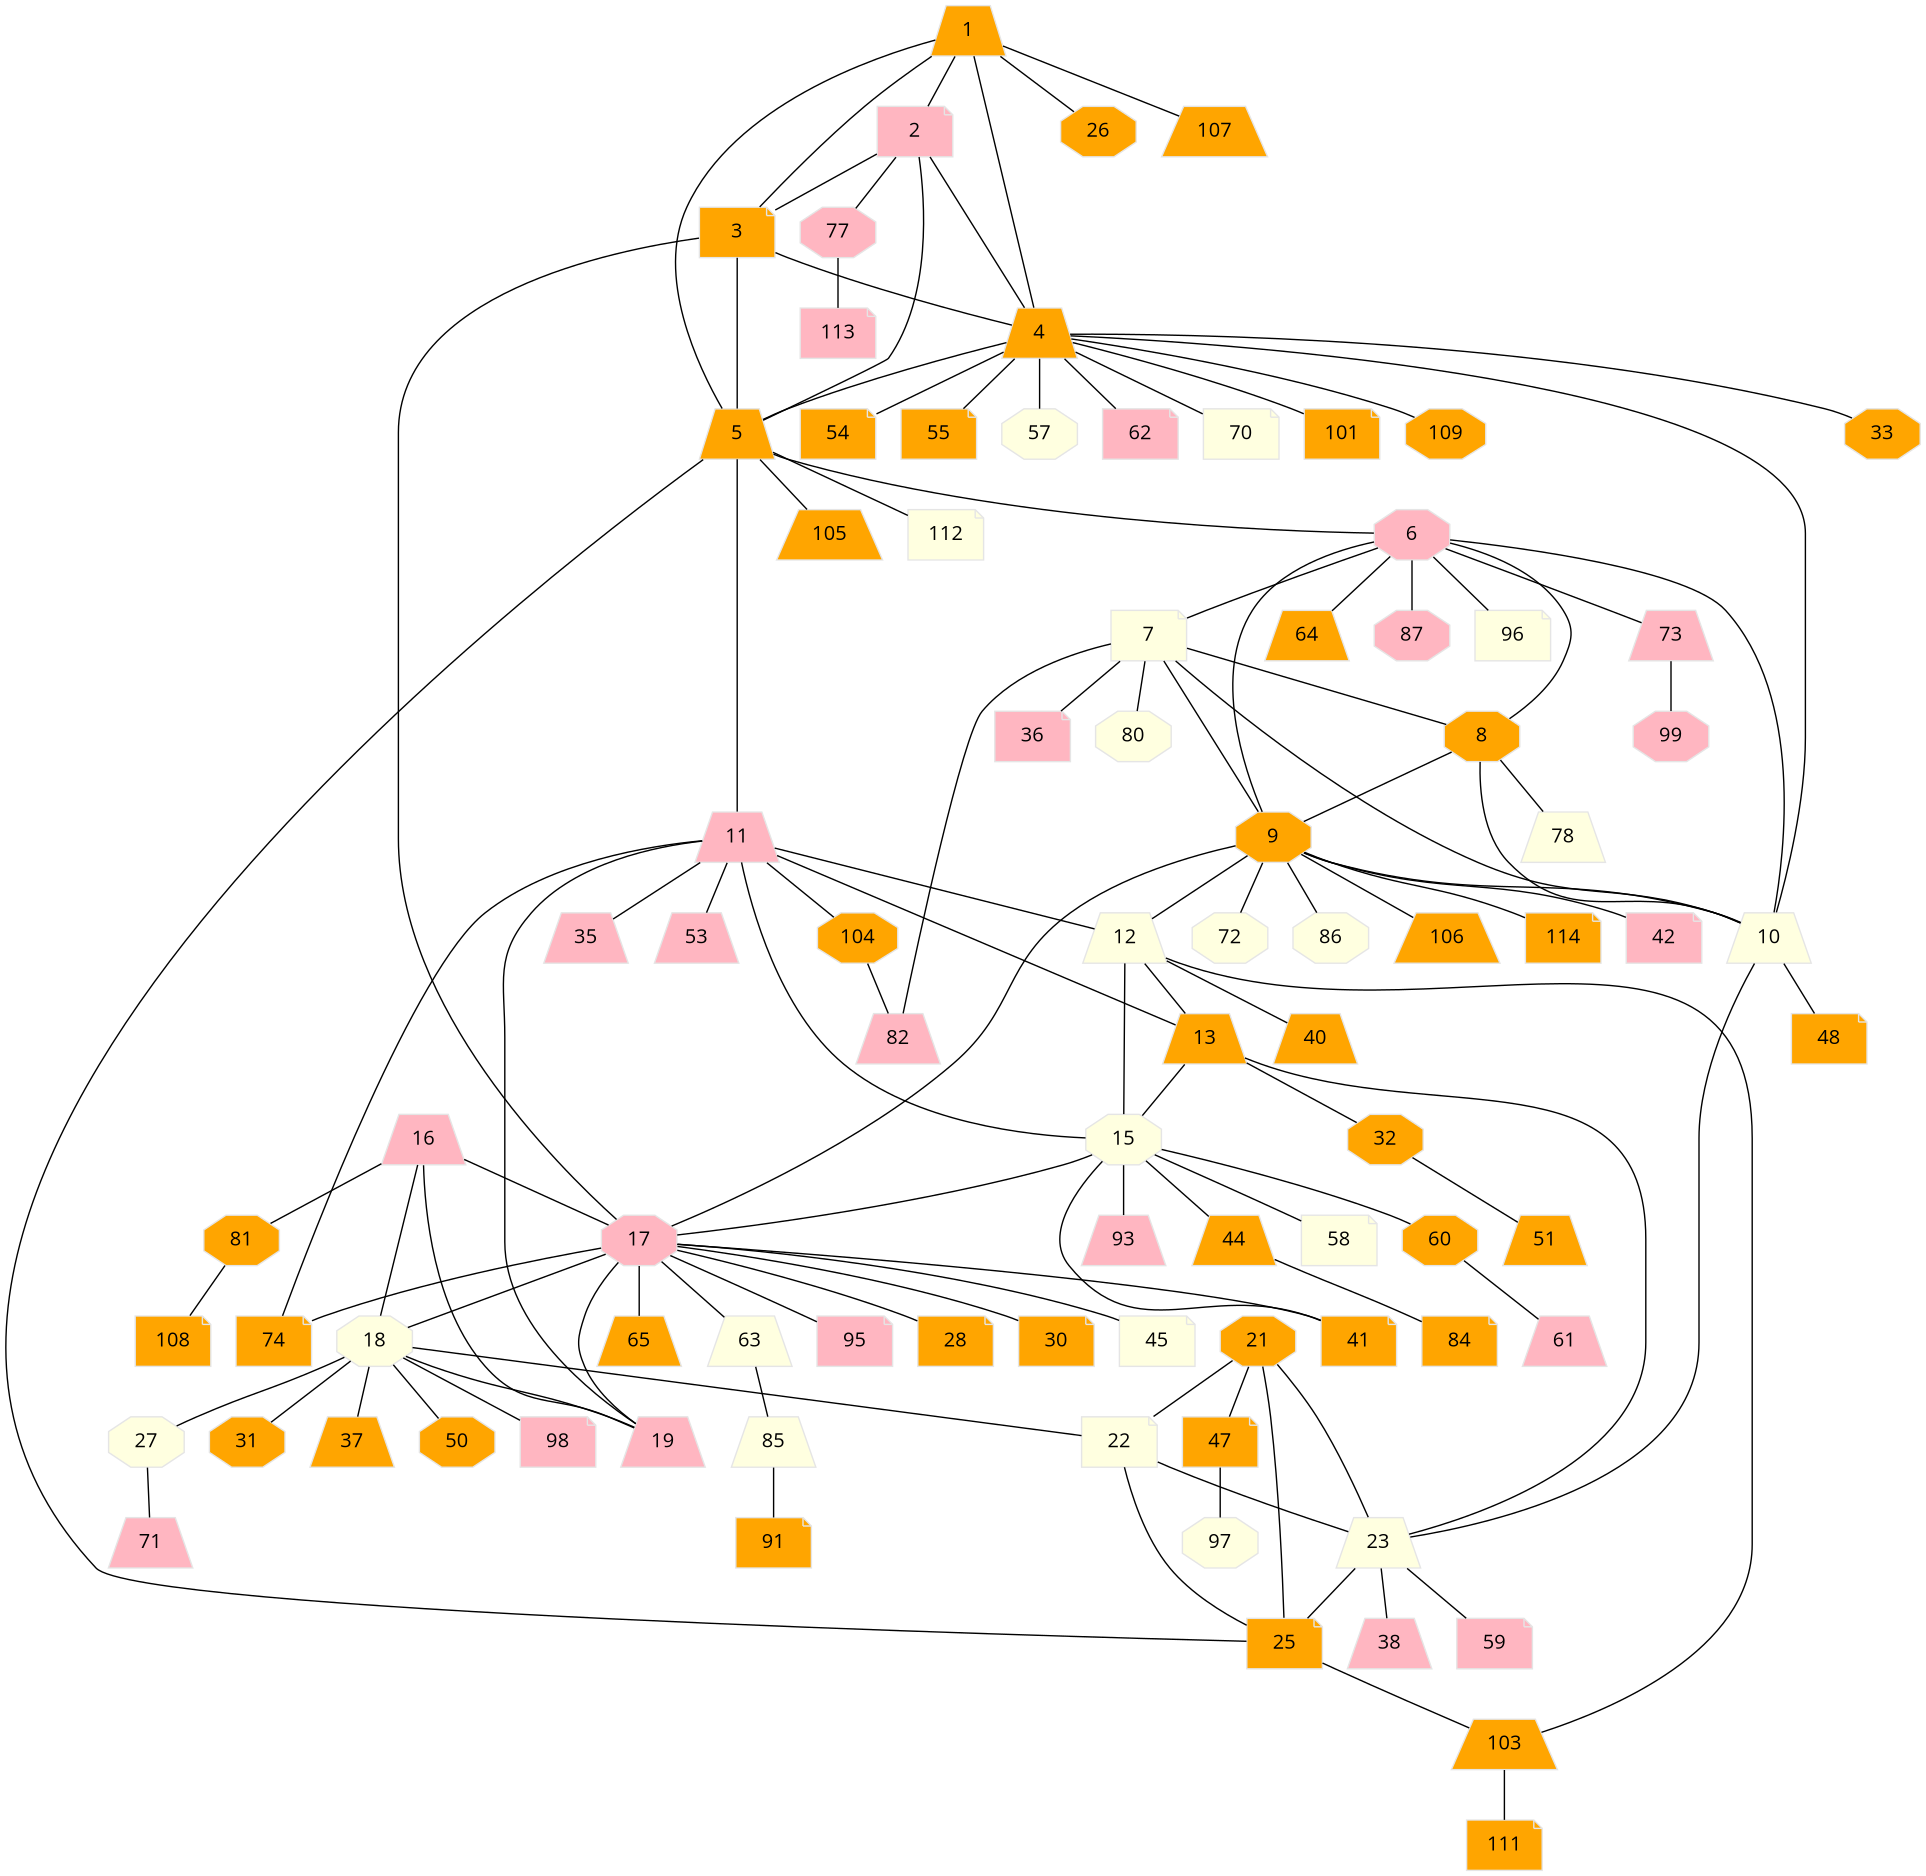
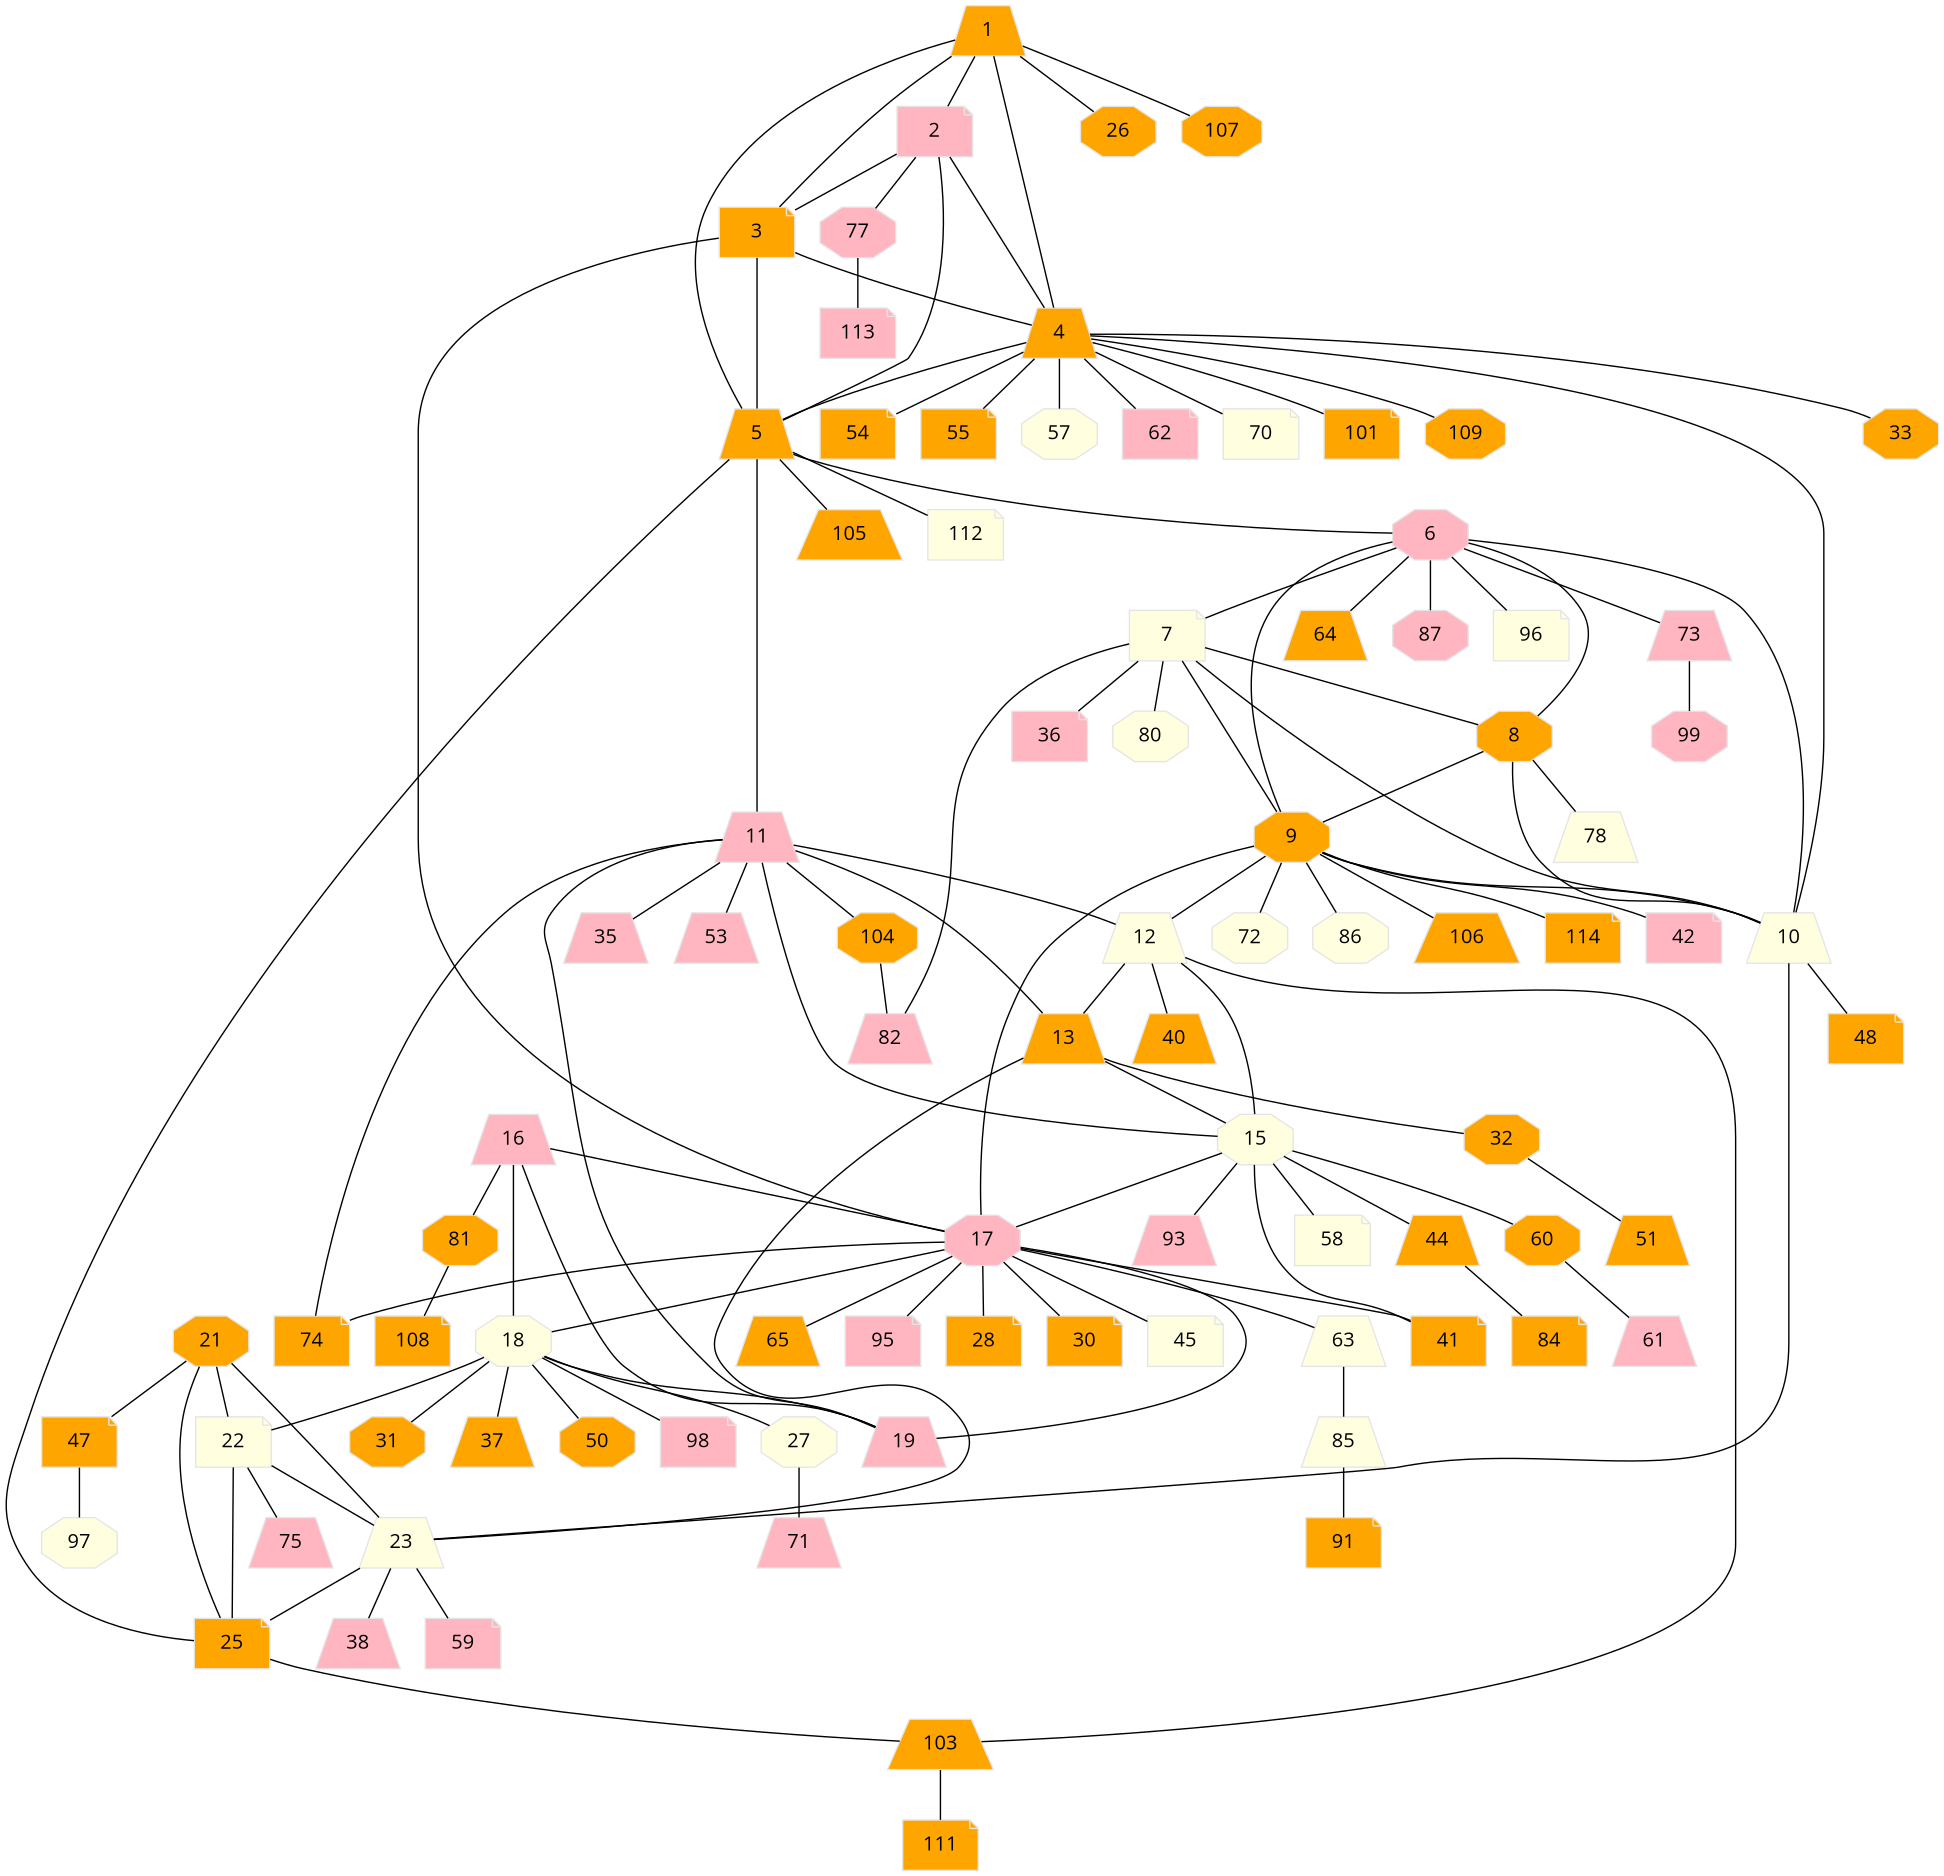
(1215, 132) -> (1222, 132)
none -> (291, 1543)
